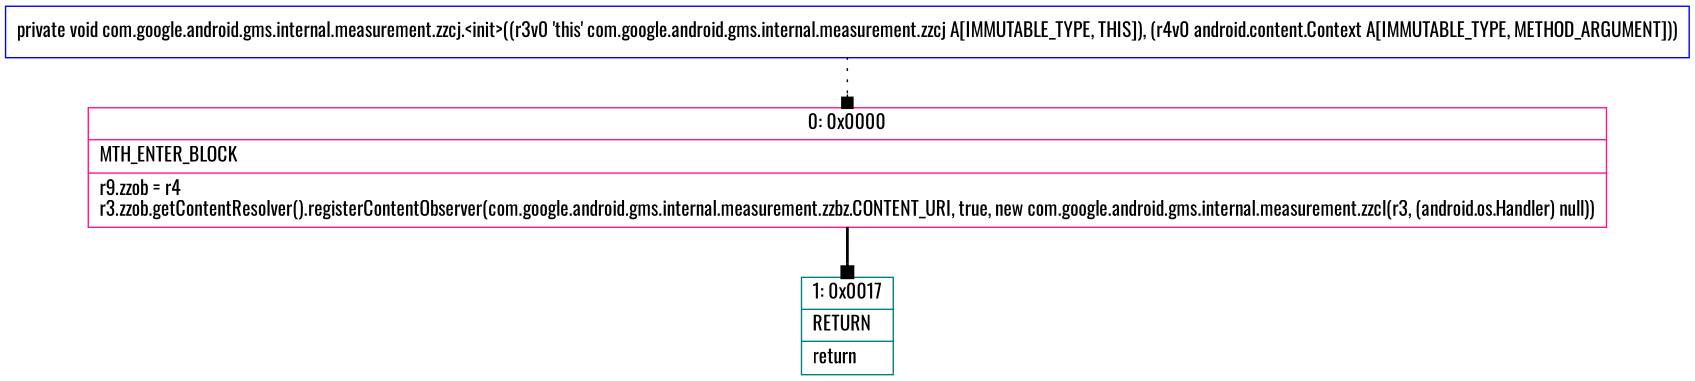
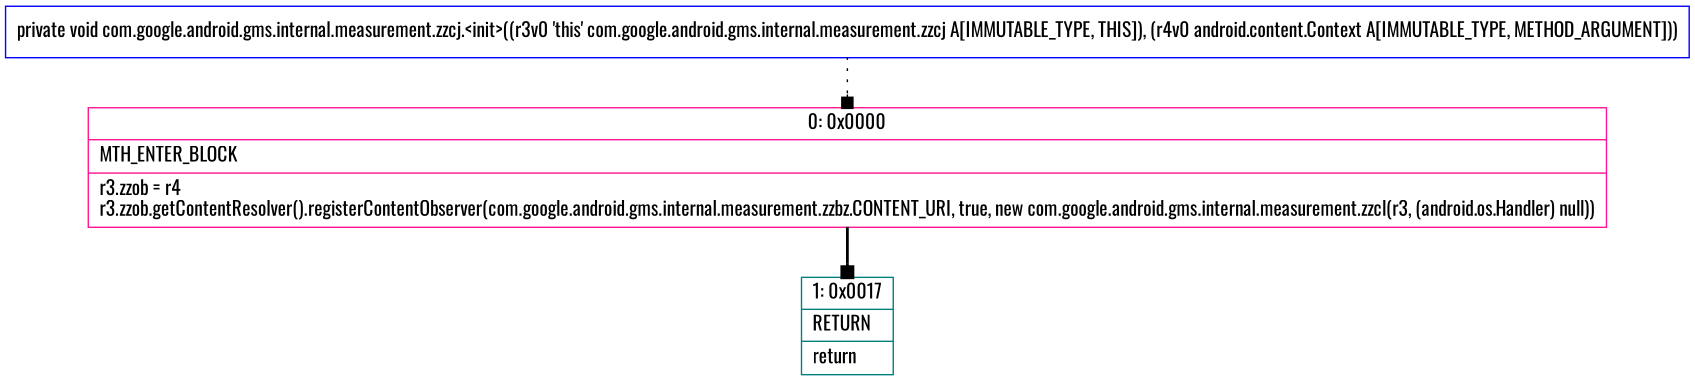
(140, 189) -> (140, 189)
